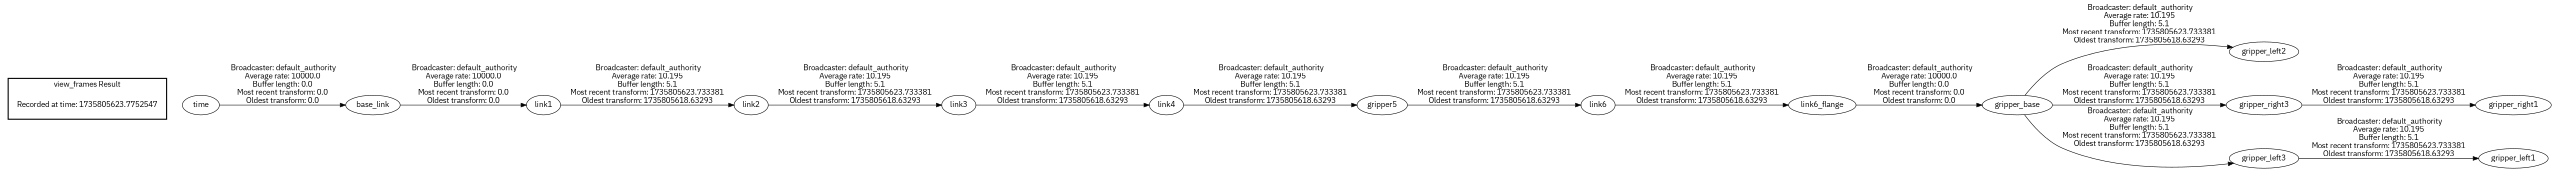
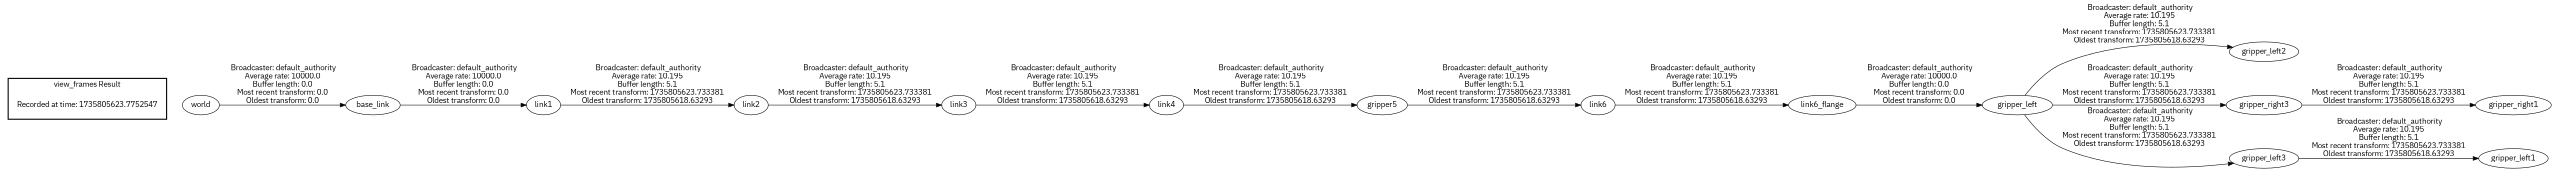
(201, 105) -> (201, 105)
(2017, 105) -> (2017, 105)
